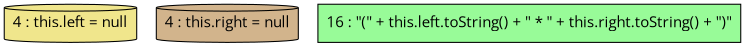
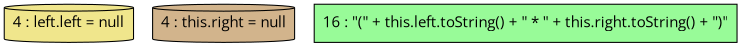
(70, 23) -> (69, 23)
